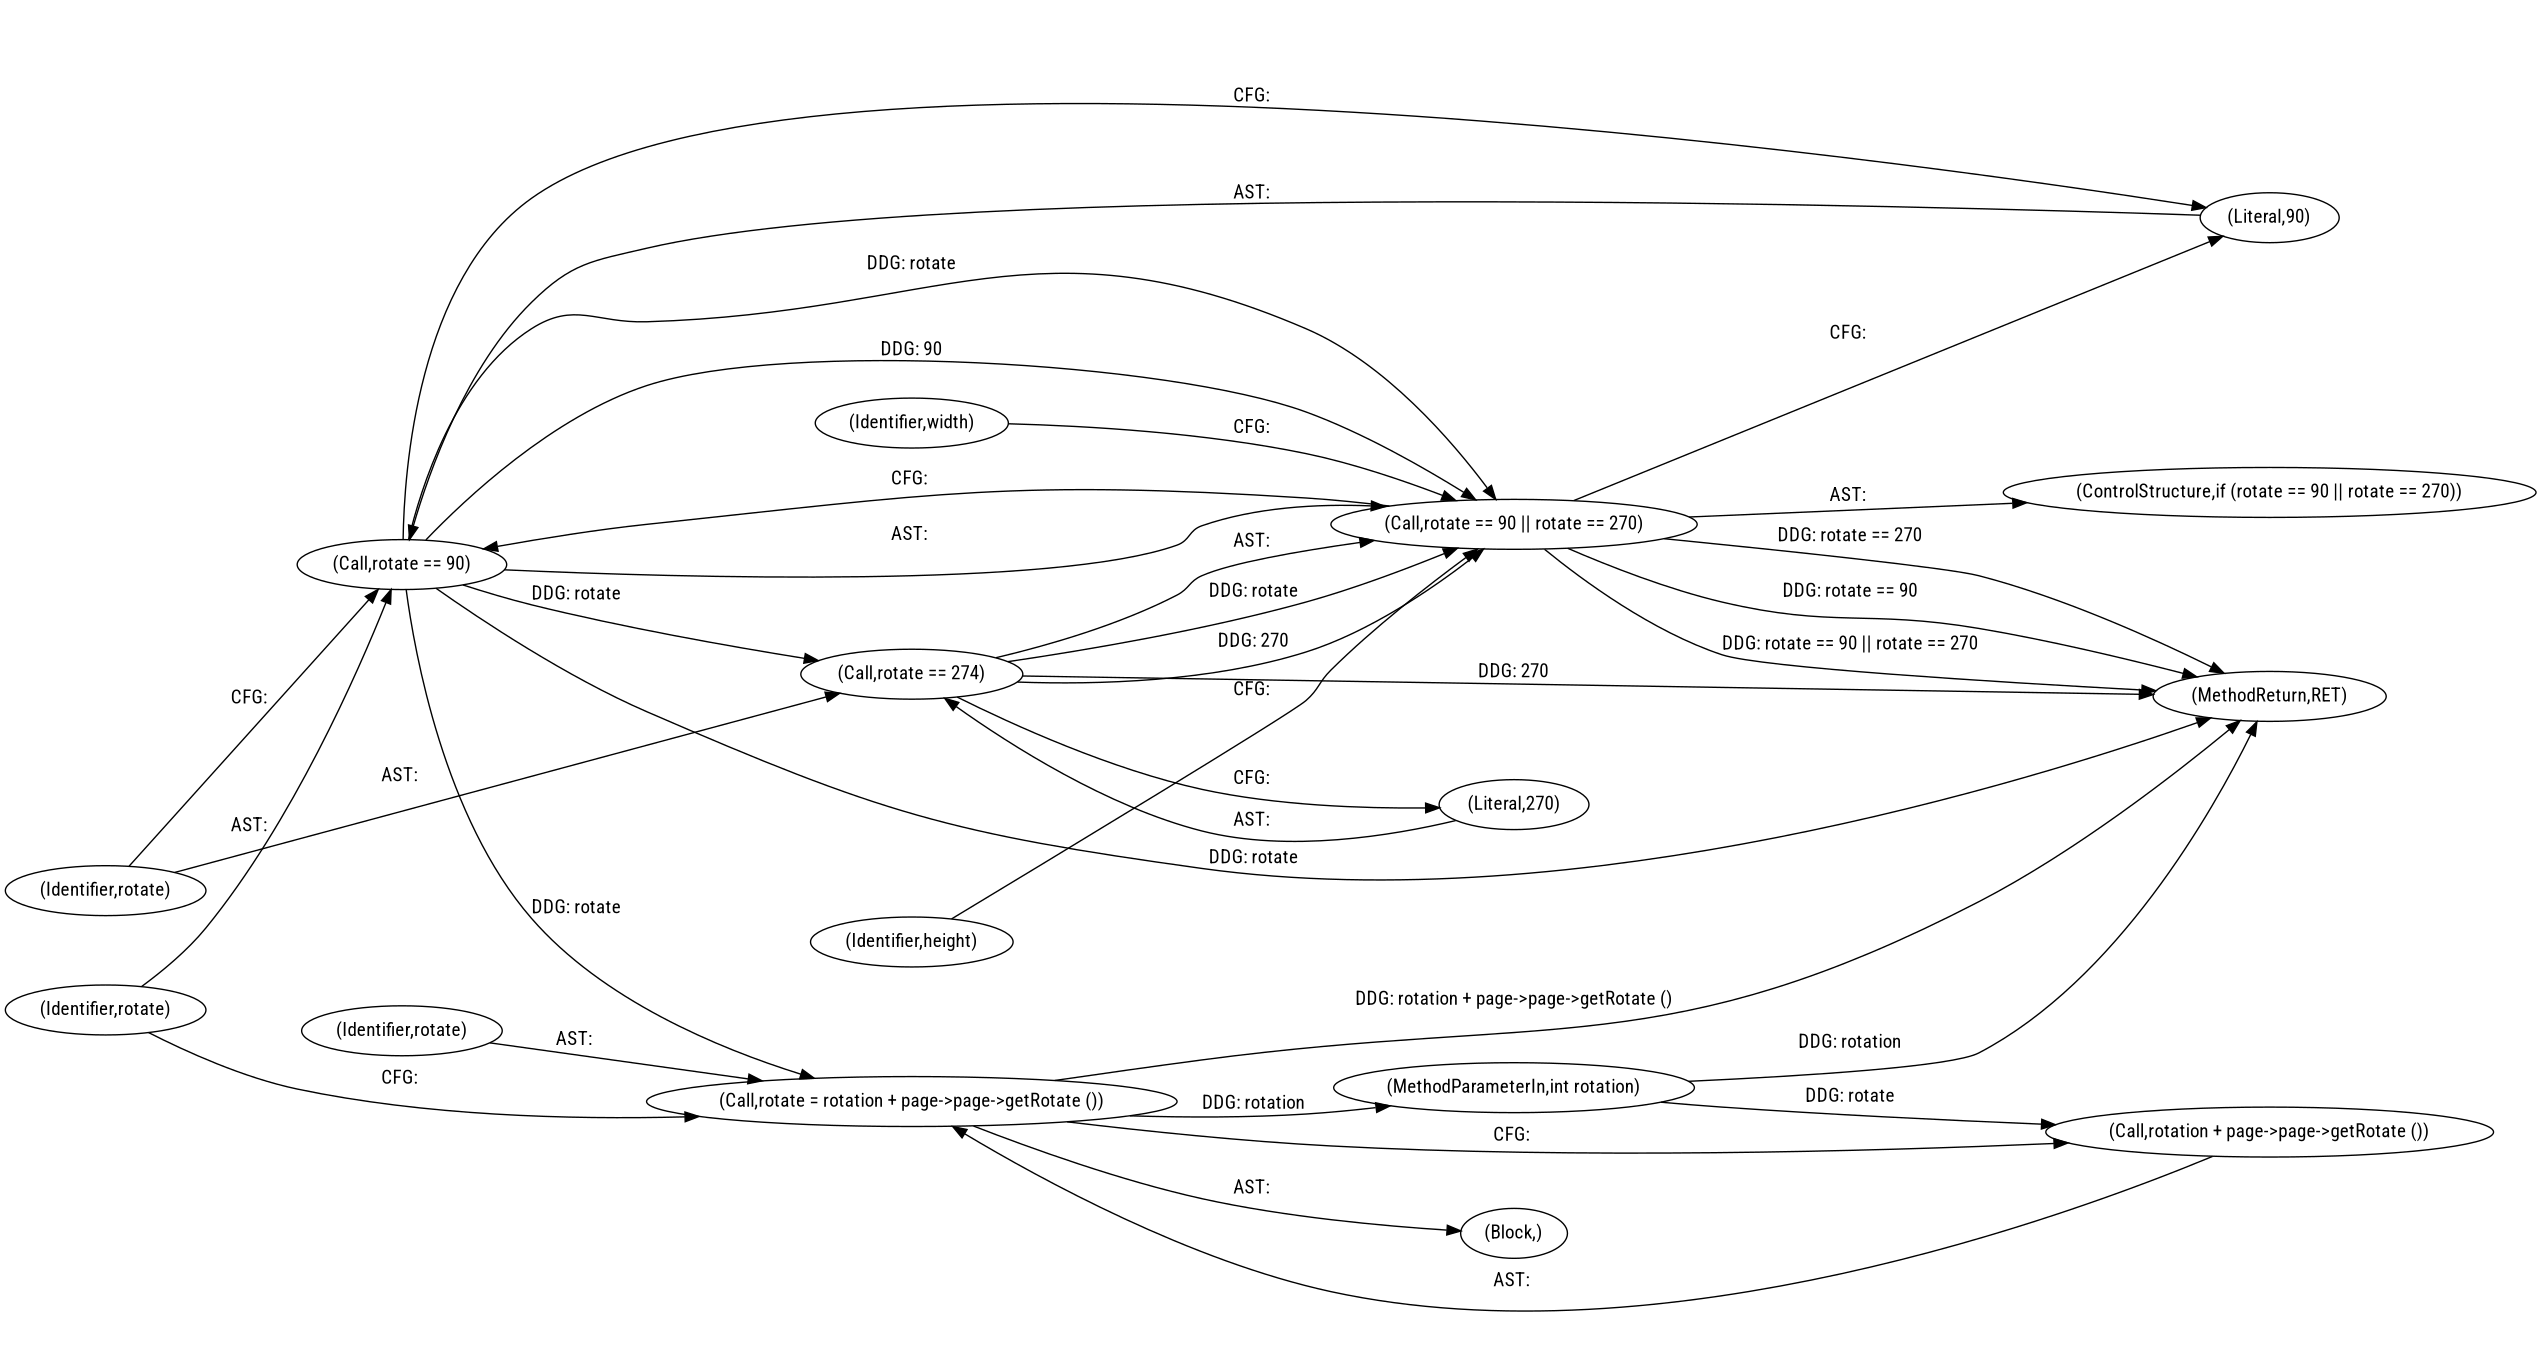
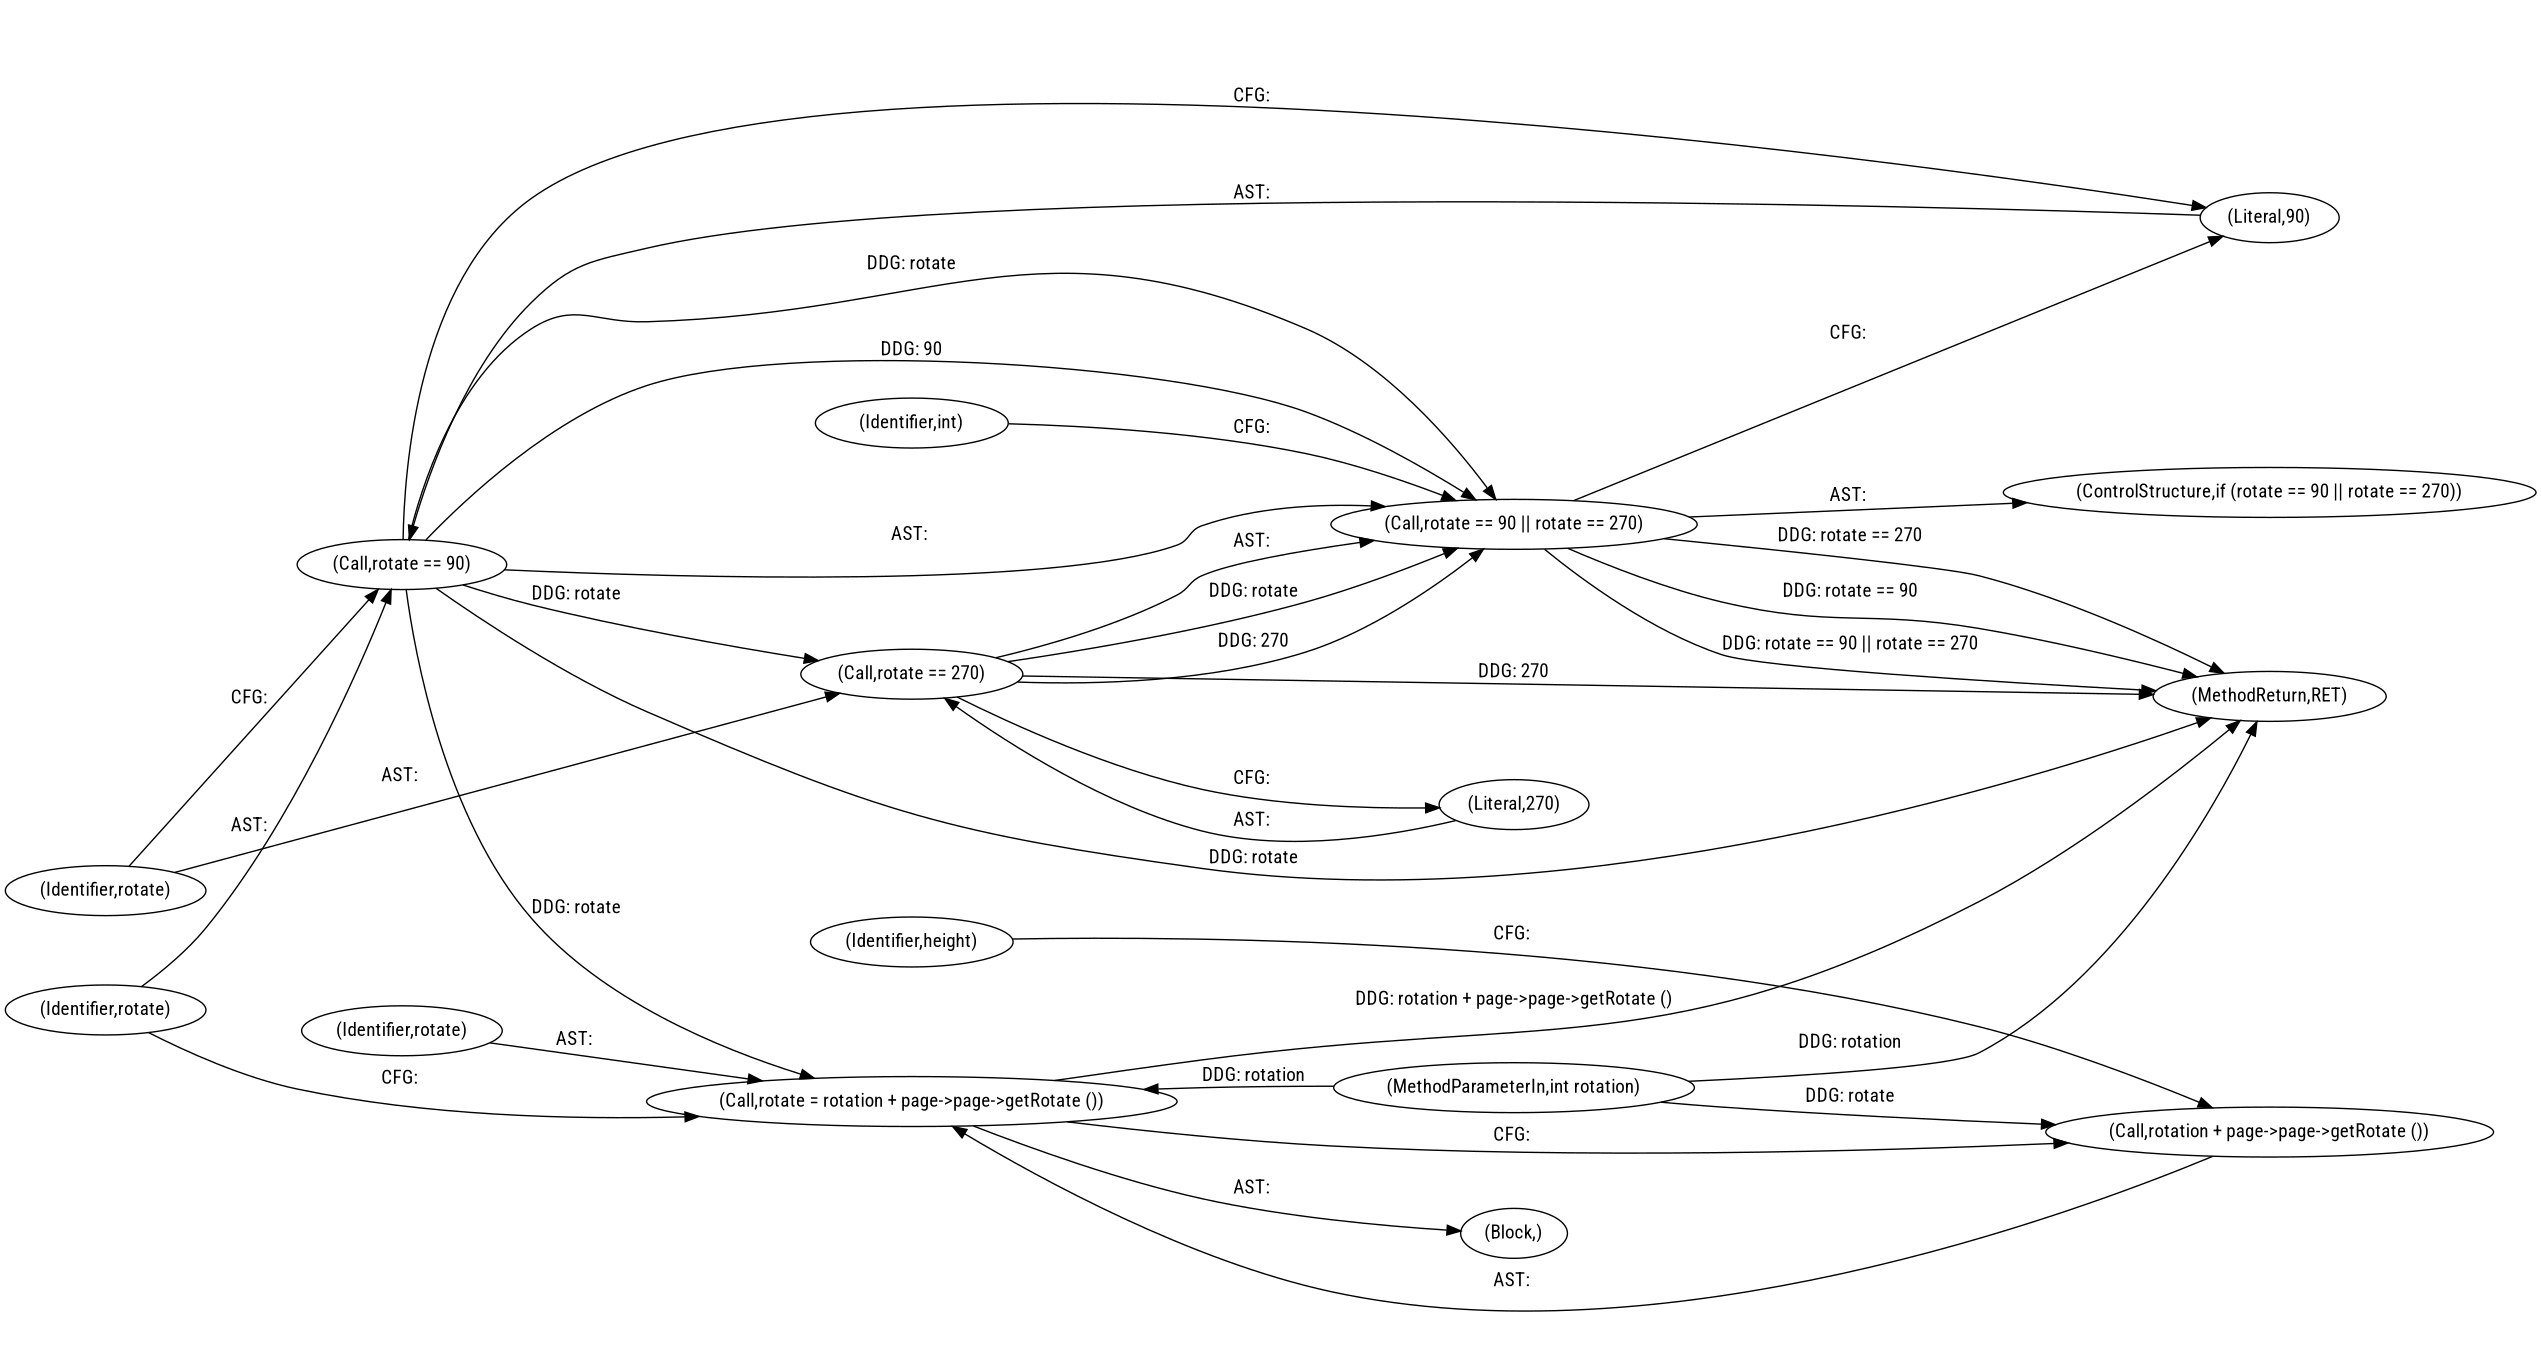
(912, 423) -> (912, 423)
(942, 495) -> none
(912, 674) -> (912, 674)
(1221, 755) -> (1614, 965)
(1253, 1116) -> (1246, 1087)
